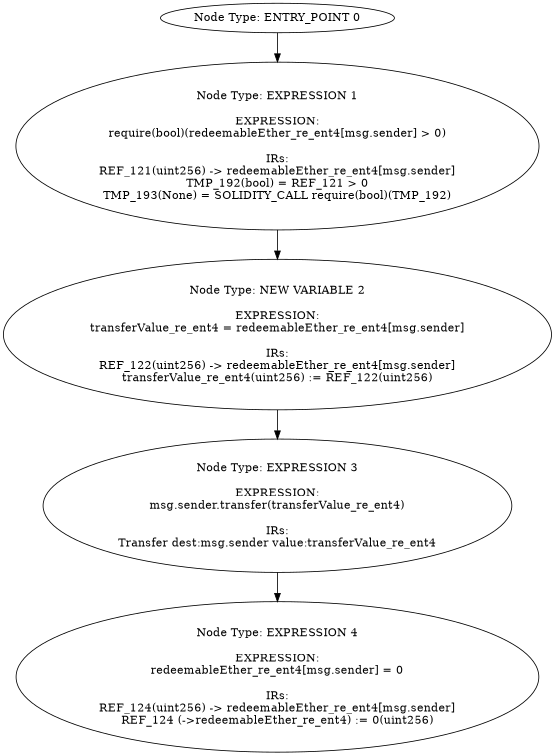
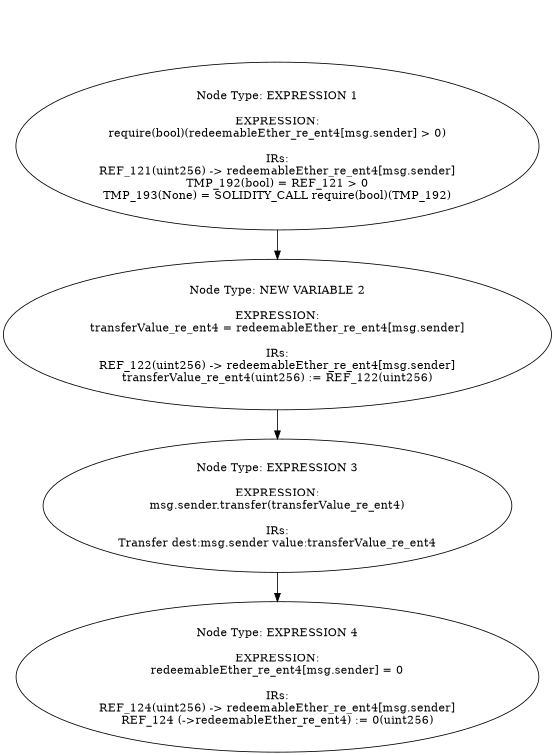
(277, 18) -> none
